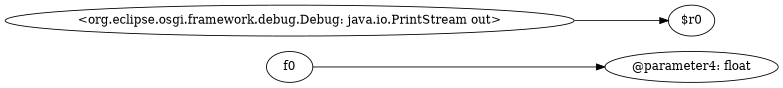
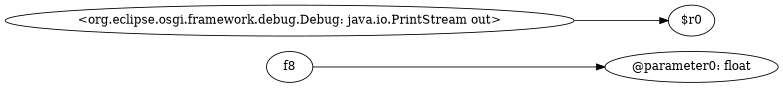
(290, 67) -> (290, 67)
(692, 67) -> (692, 67)
